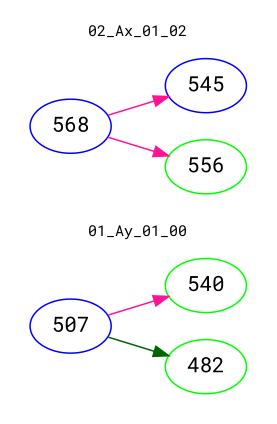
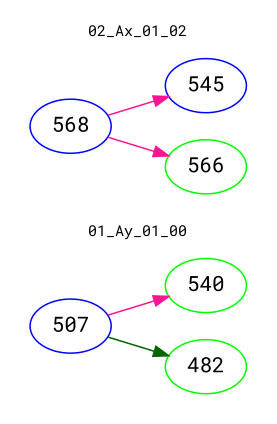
(206, 167) -> (206, 167)
